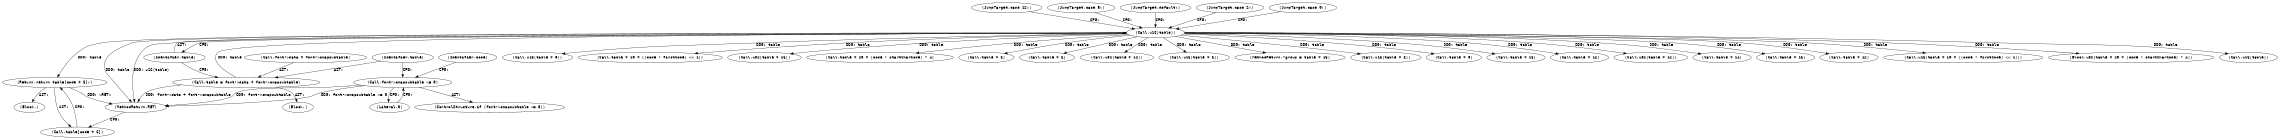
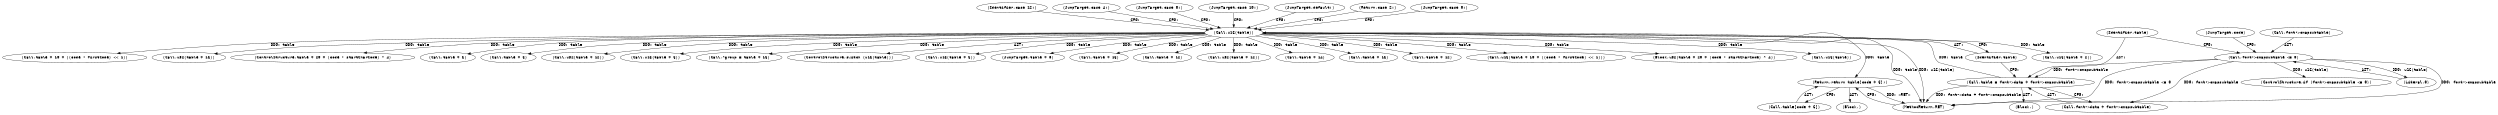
(1007, 8) -> (1012, 8)
none -> (1086, 8)
(1230, 8) -> (1378, 8)
none -> (1234, 8)
none -> (2301, 33)
(468, 58) -> (2225, 33)
(537, 58) -> (2067, 58)
none -> (849, 58)
(880, 58) -> (323, 58)
(1290, 58) -> (739, 58)
(1454, 58) -> (1028, 58)
none -> (2126, 63)
none -> (2182, 79)
none -> (2065, 94)
(396, 95) -> (2410, 70)
(409, 95) -> (2368, 70)
(457, 95) -> (2311, 70)
(65, 107) -> (1832, 95)
(81, 107) -> (1810, 95)
(108, 119) -> (1875, 100)
